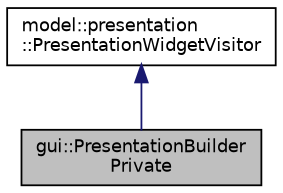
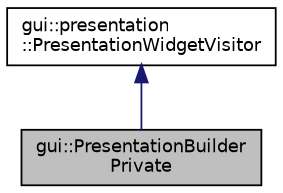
(141, 37) -> (141, 37)
